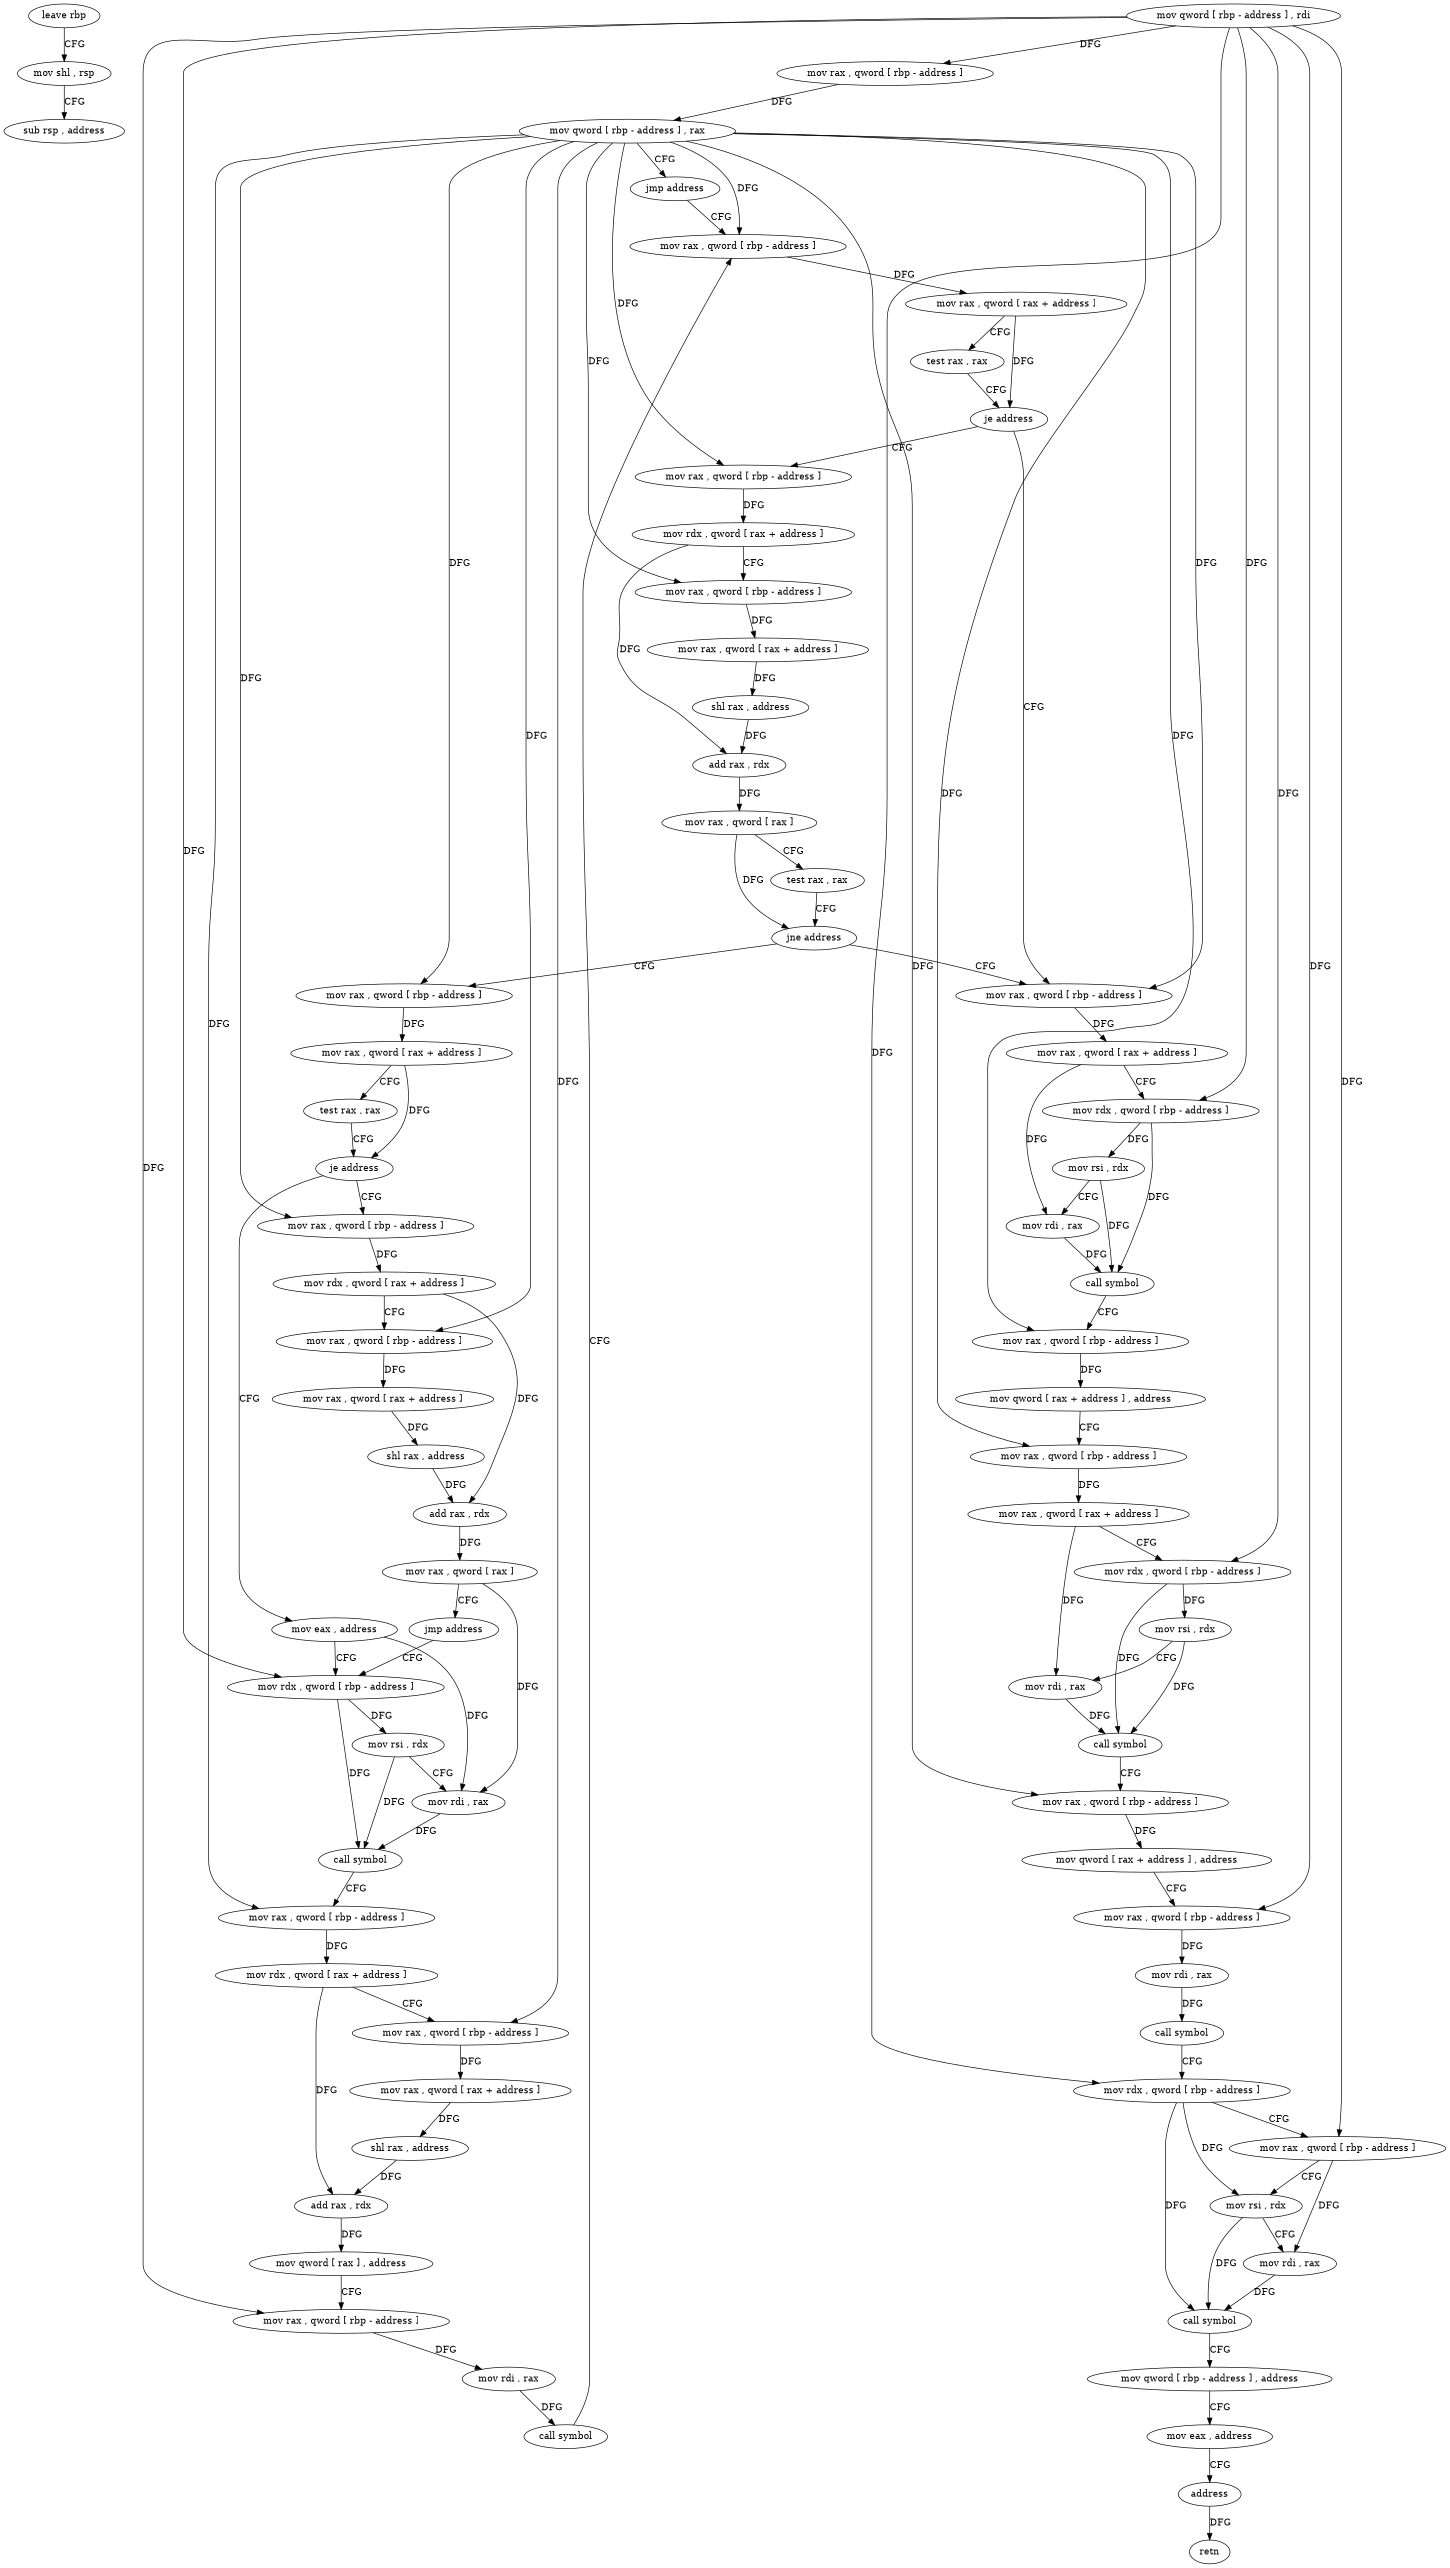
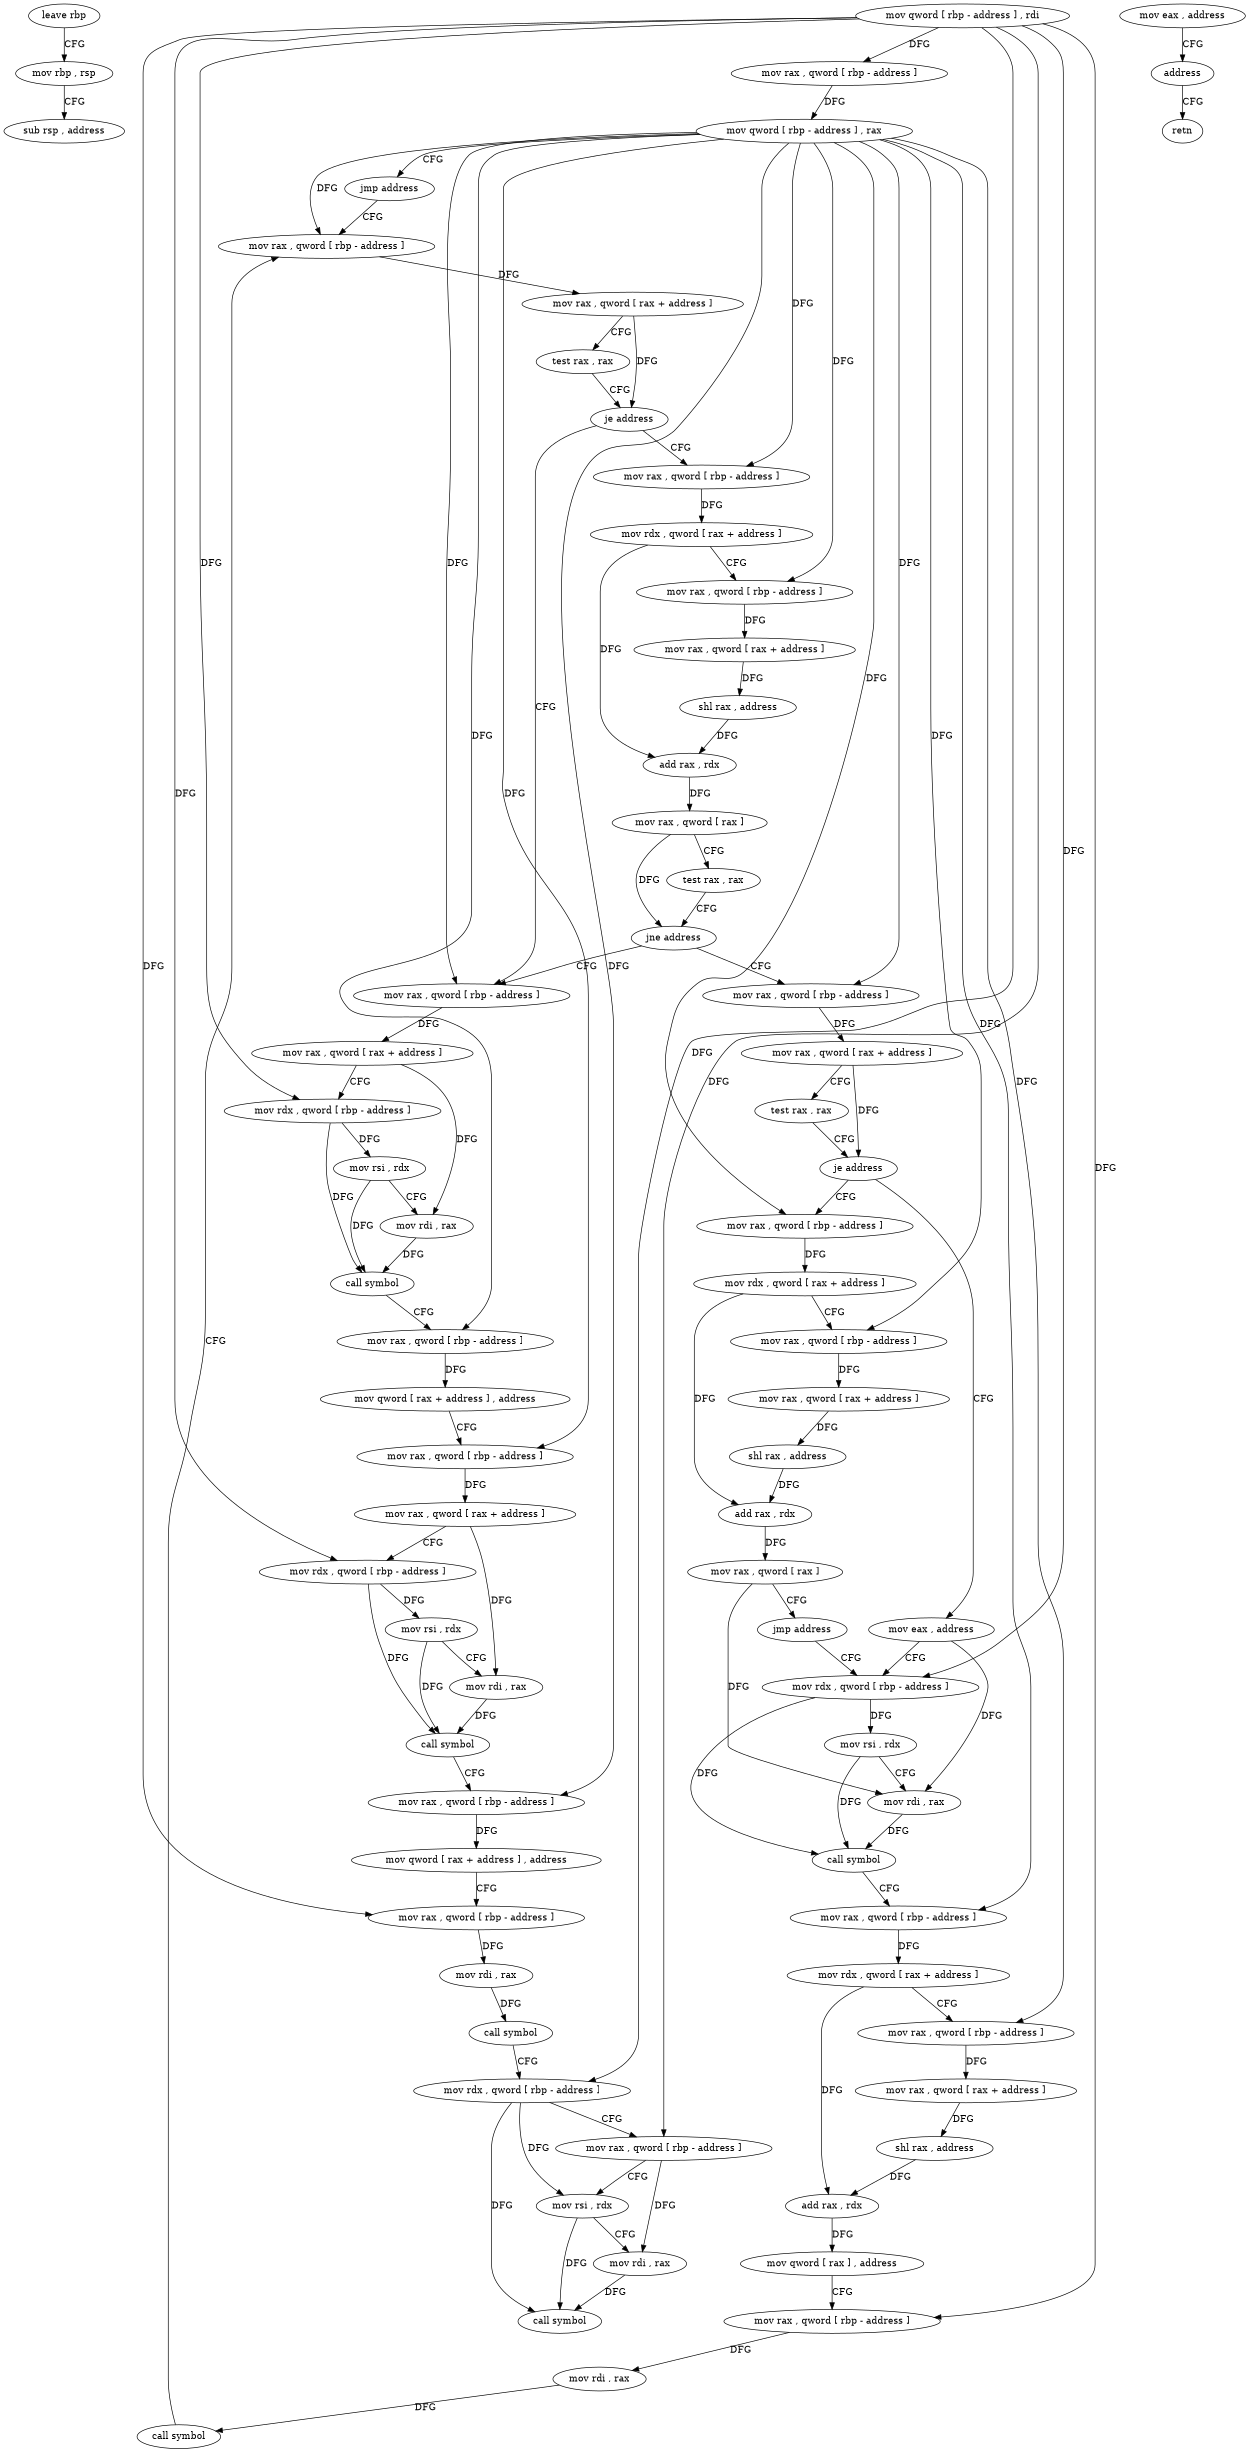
(64, 74) -> (64, 74)
(1210, 2379) -> none
(1221, 2523) -> (1193, 102)
